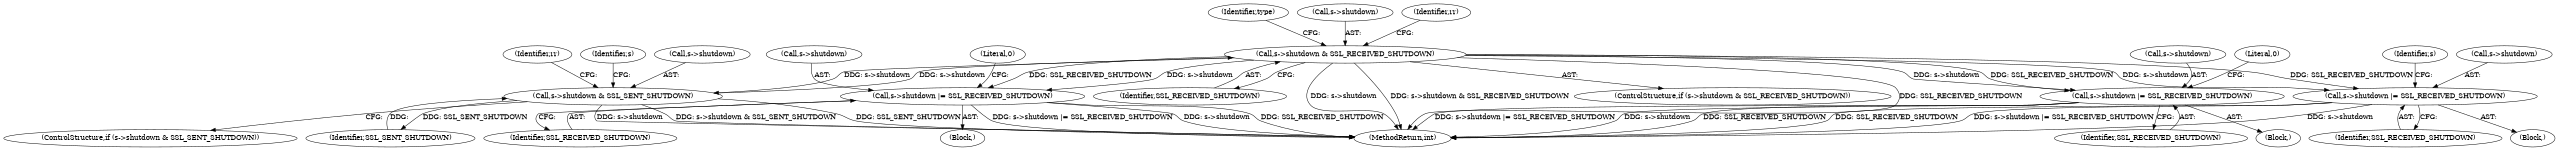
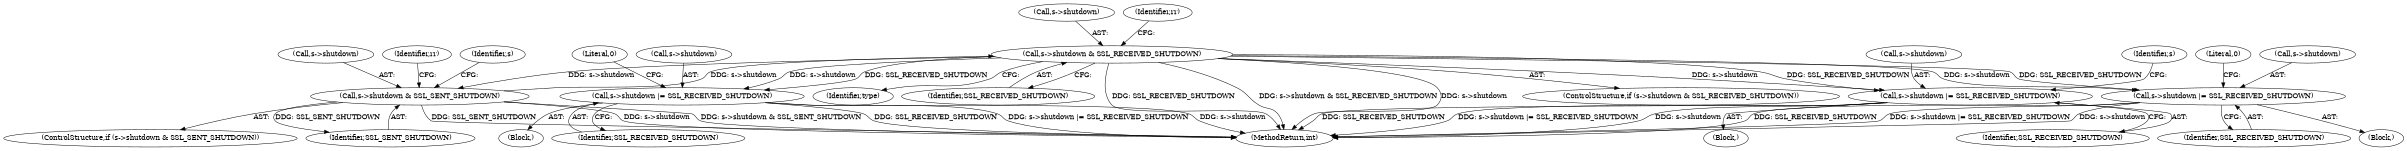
(1294, 32) -> (966, 84)
(375, 117) -> (263, 117)
(400, 117) -> (400, 117)
